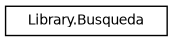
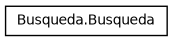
(86, 21) -> (86, 21)
